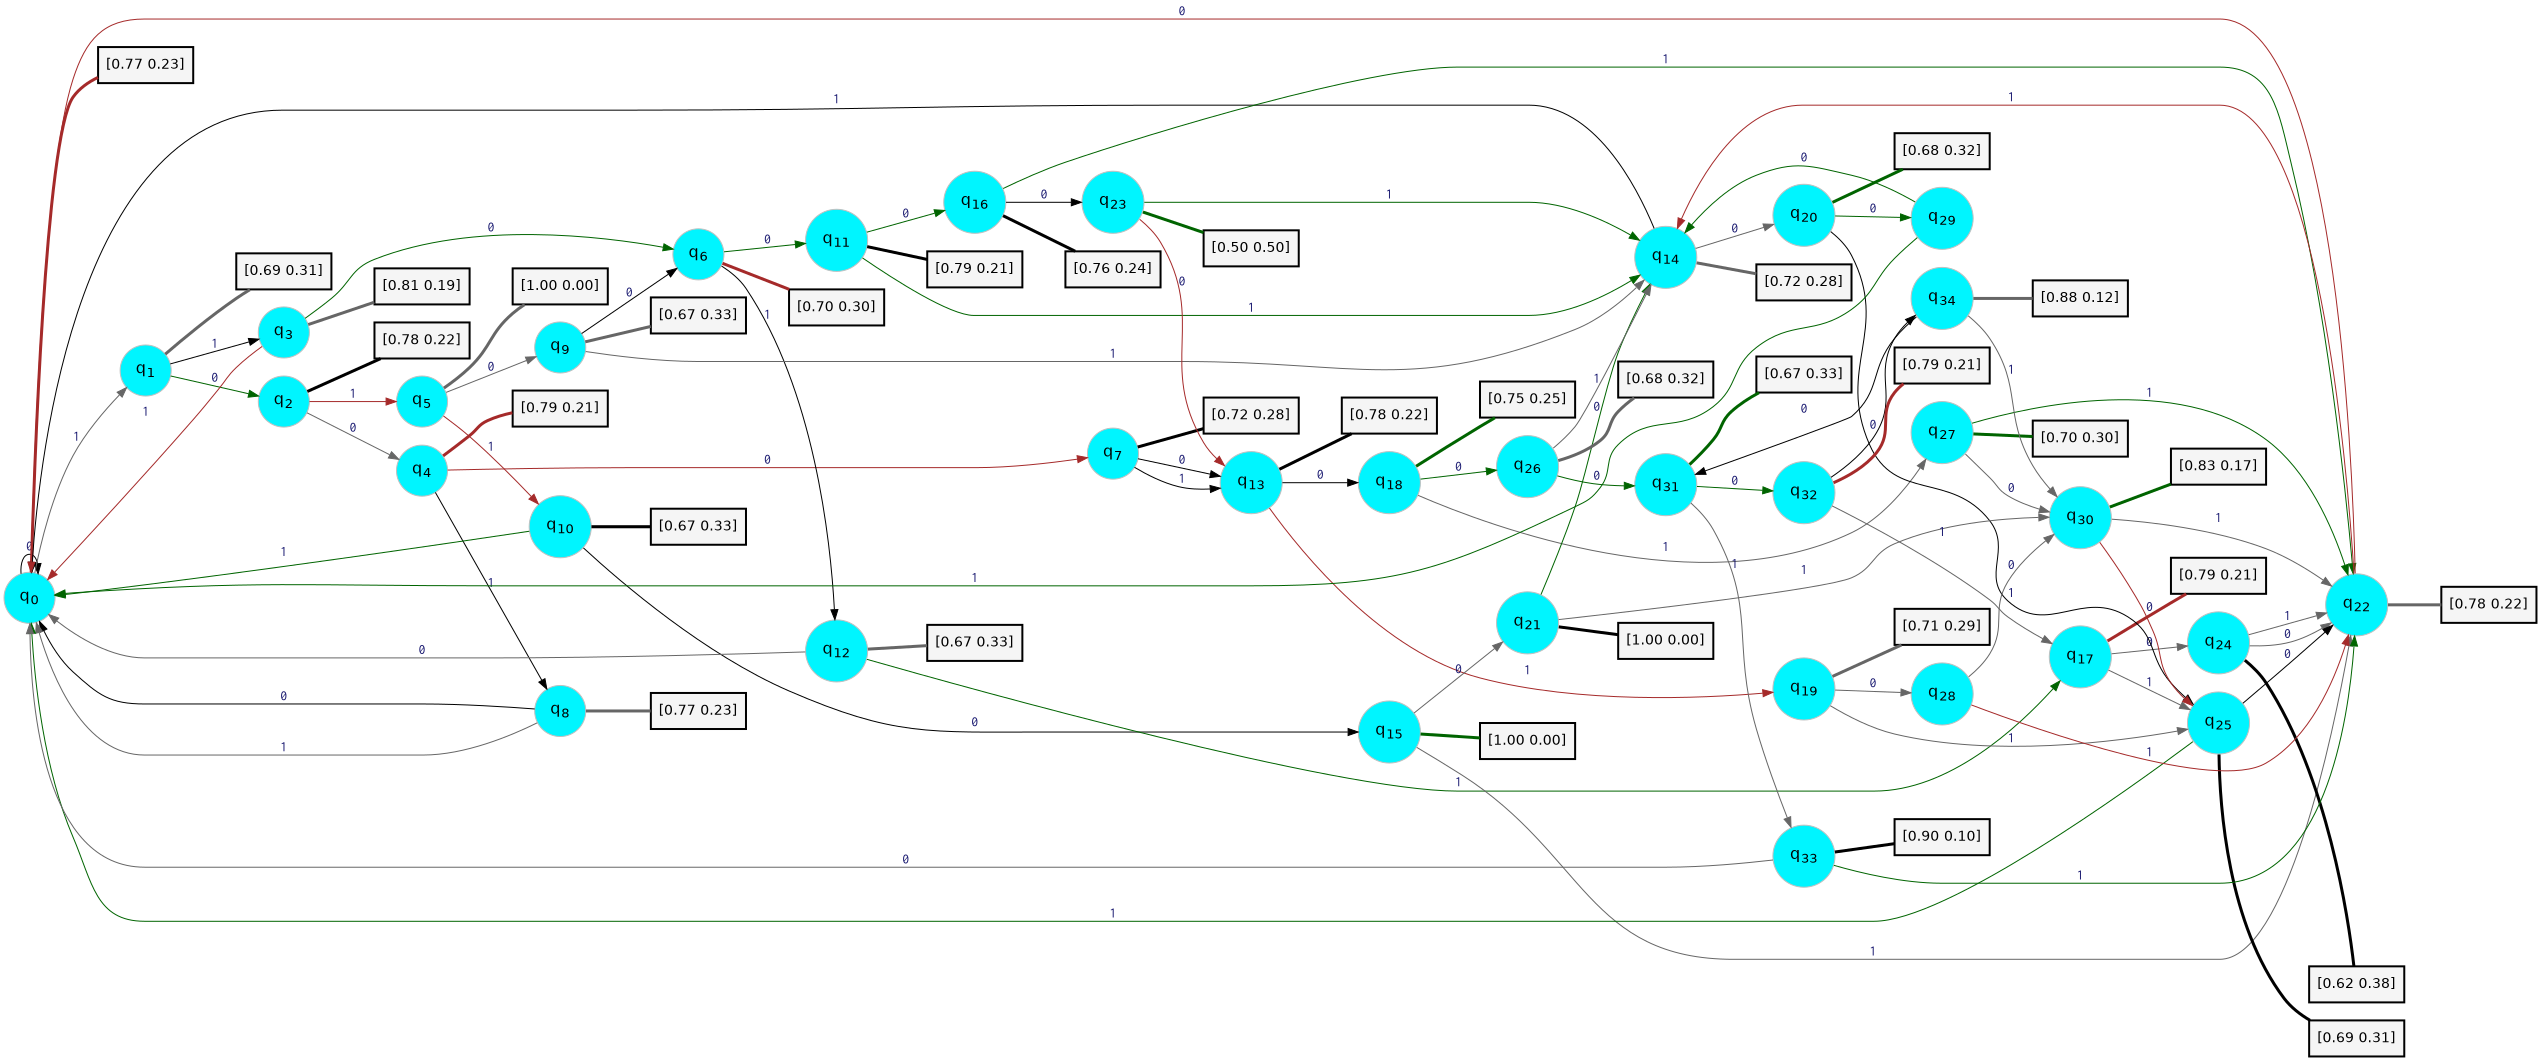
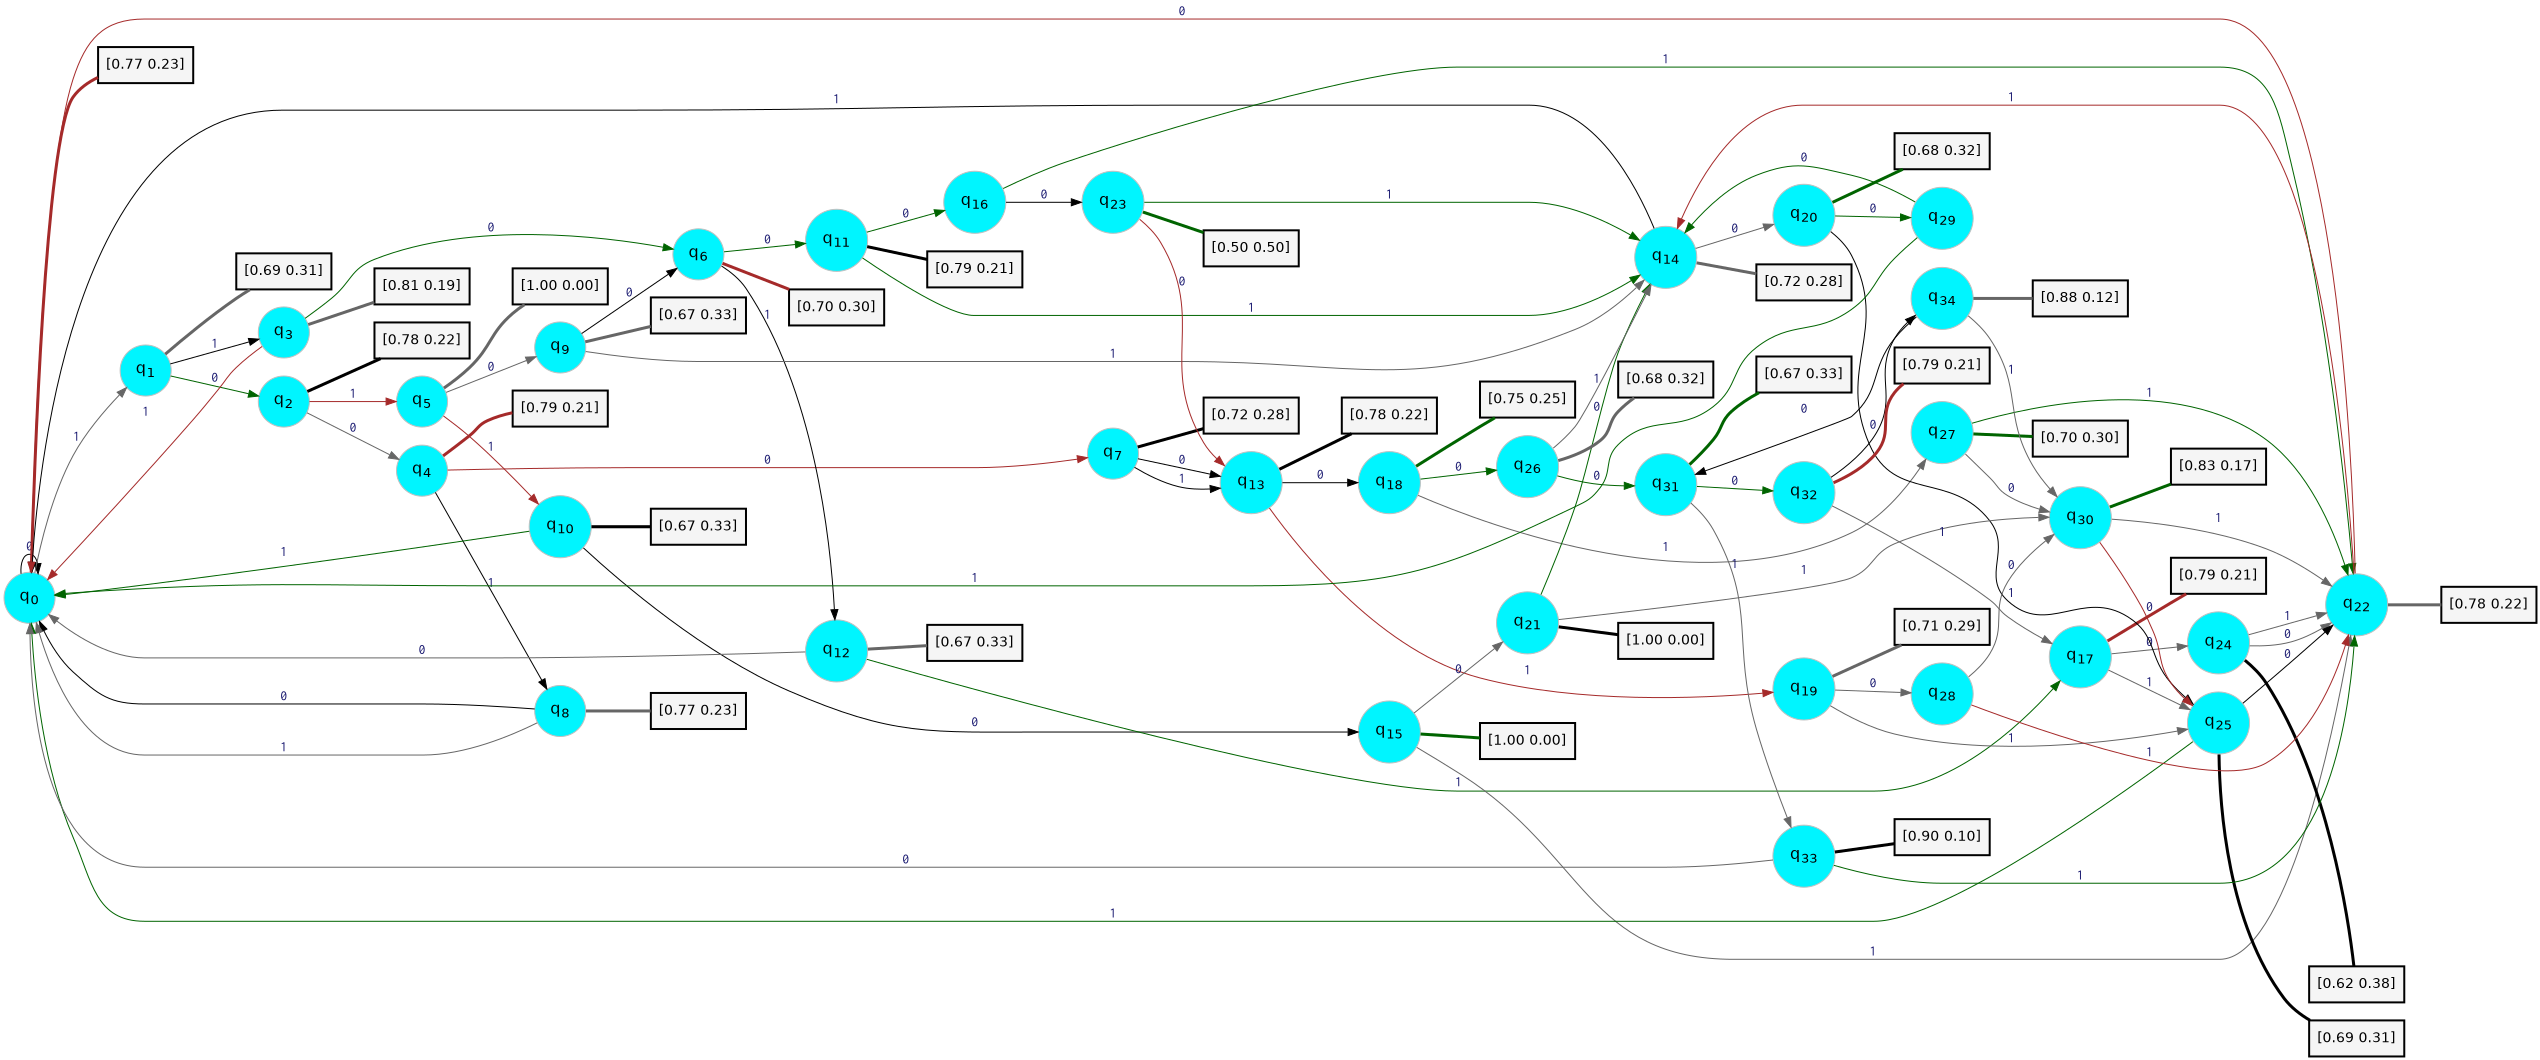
(1113, 269) -> none
